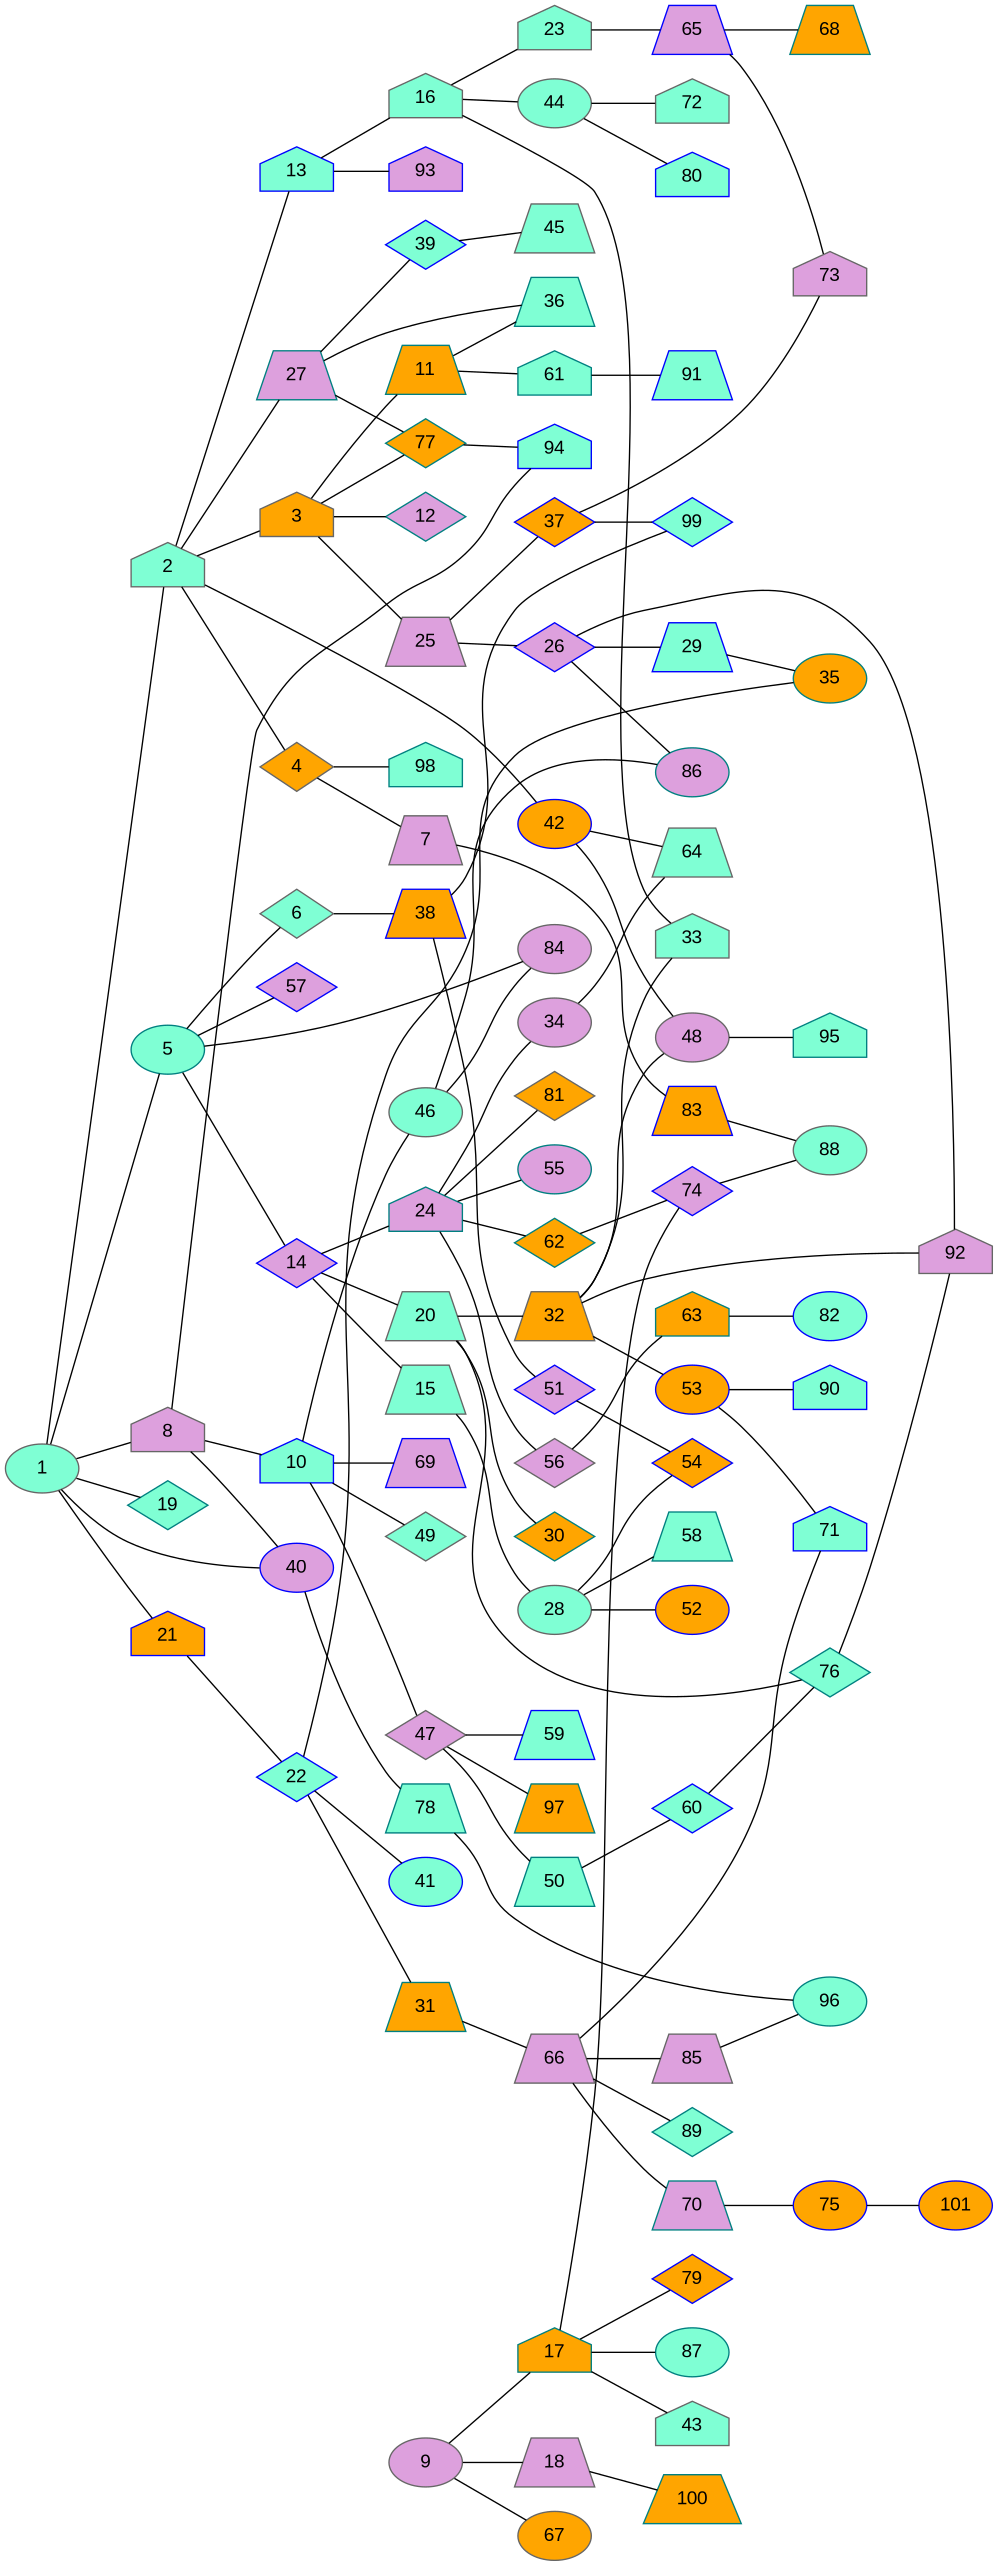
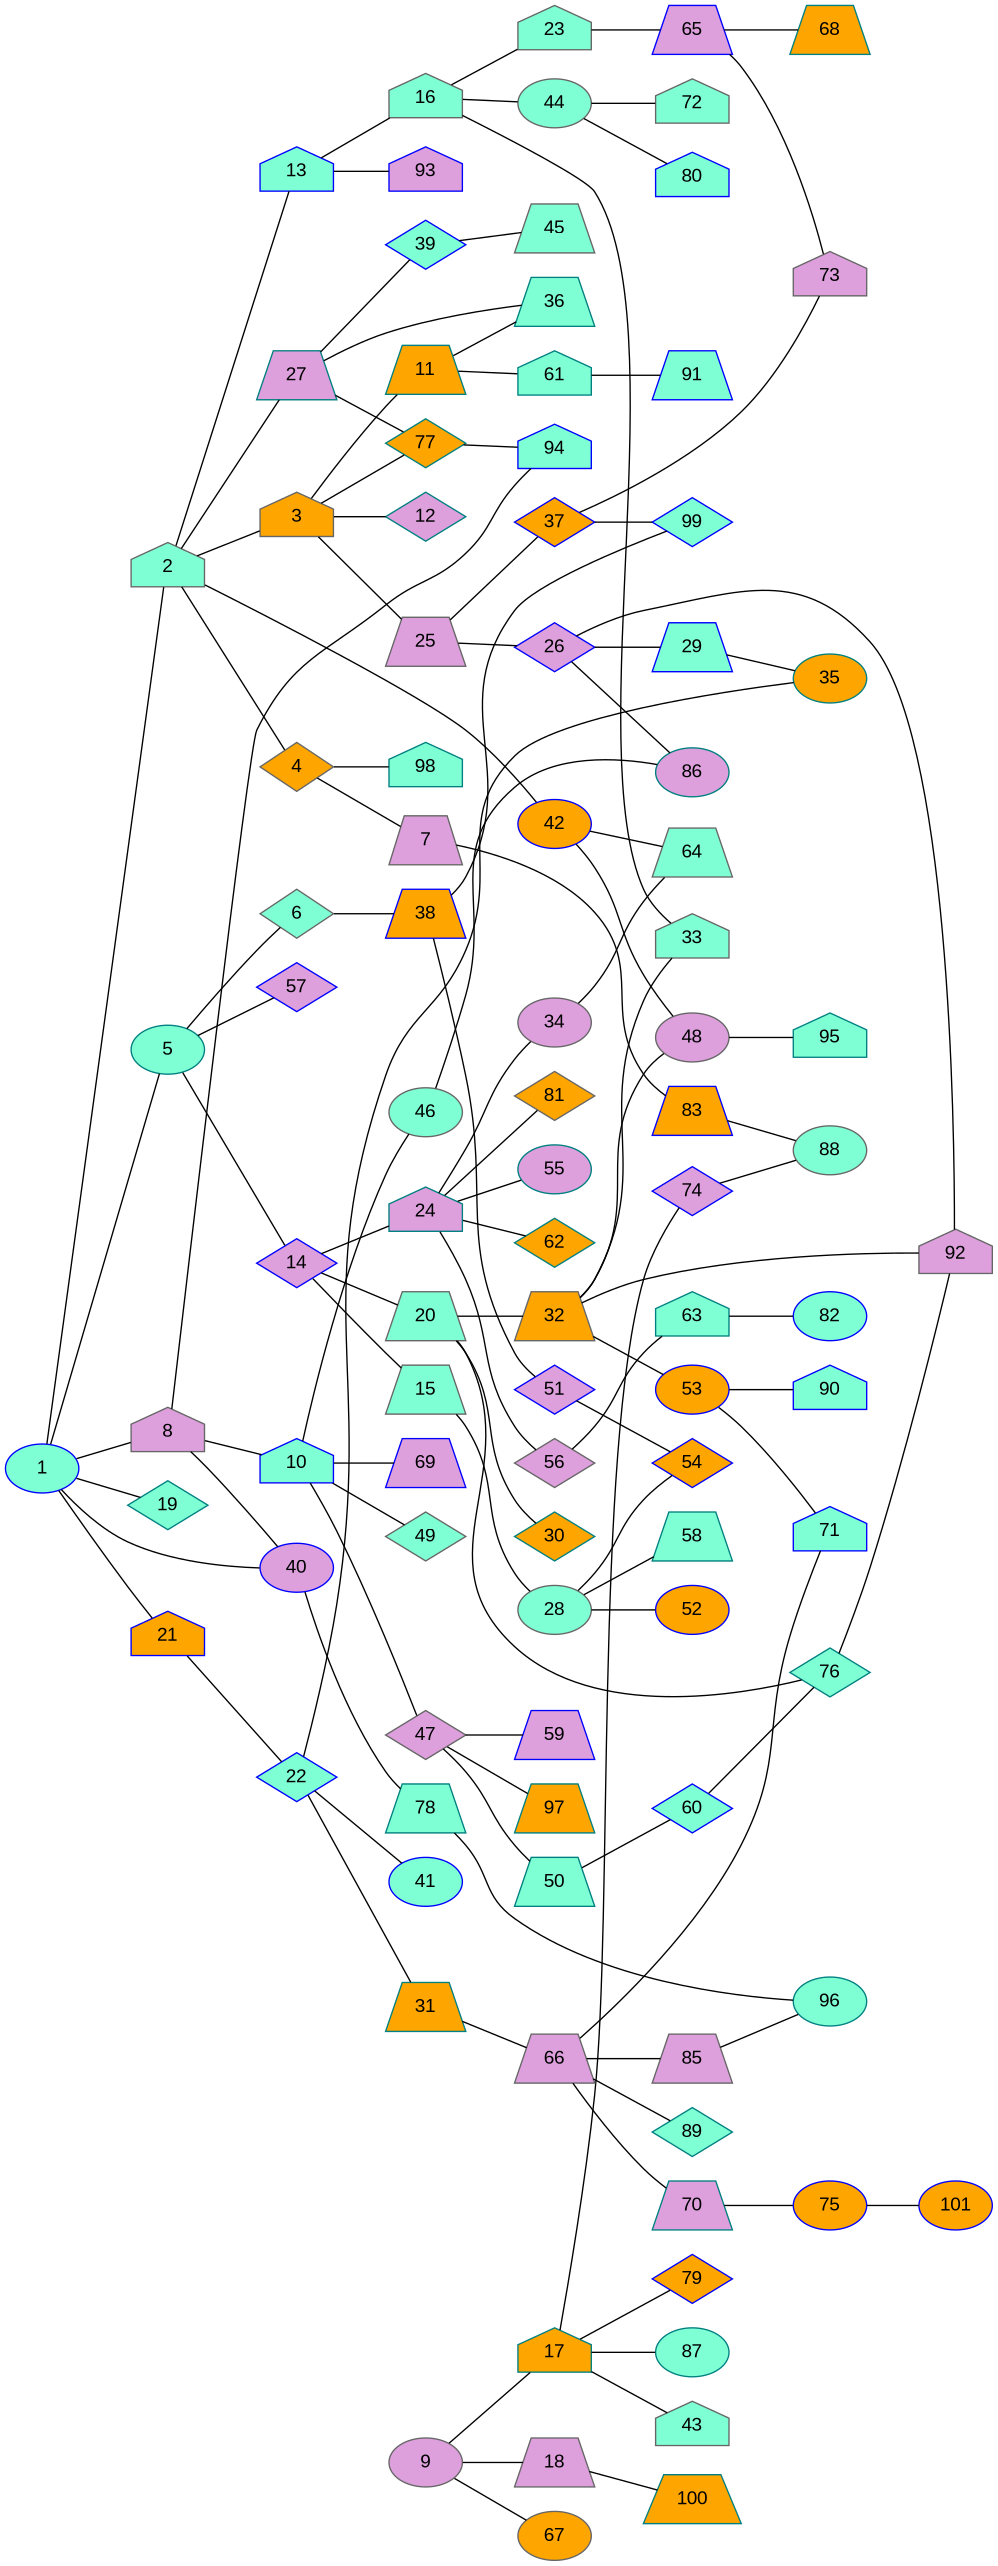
(555, 949) -> none
(628, 1215) -> none
(692, 1316) -> (692, 1316)
(42, 1468) -> (42, 1468)
(555, 1735) -> (555, 1735)
